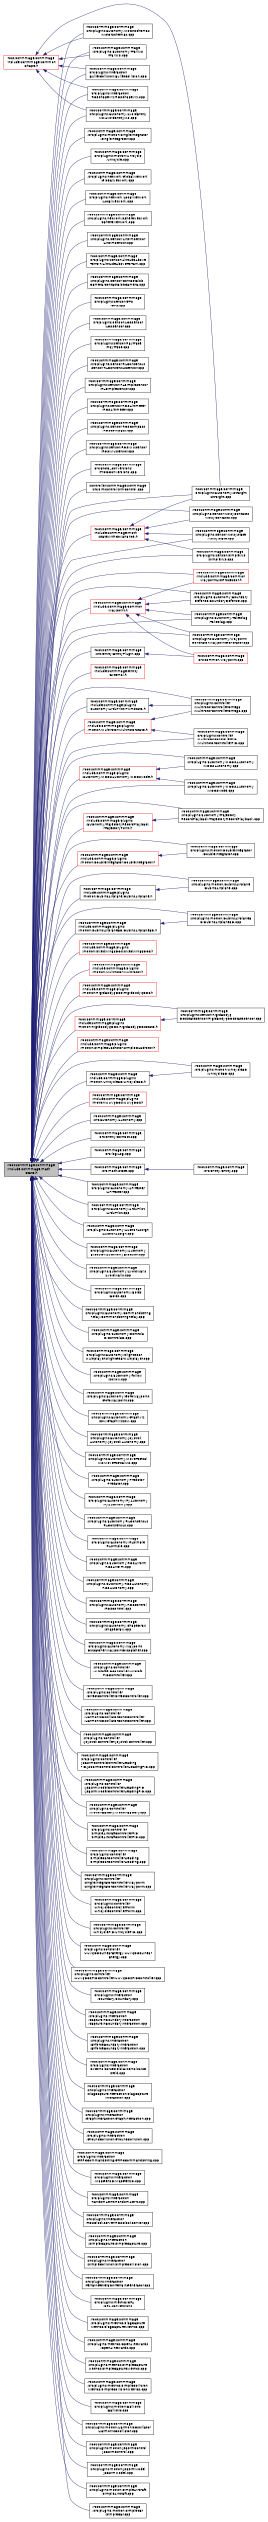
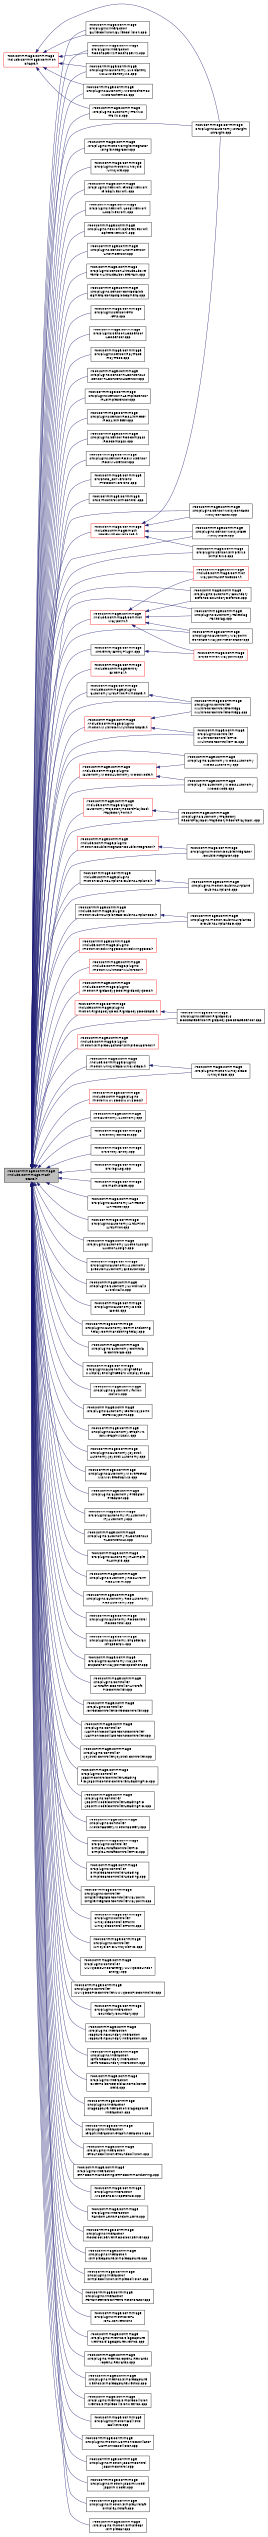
(118, 488) -> (118, 499)
(171, 1169) -> (70, 1159)
